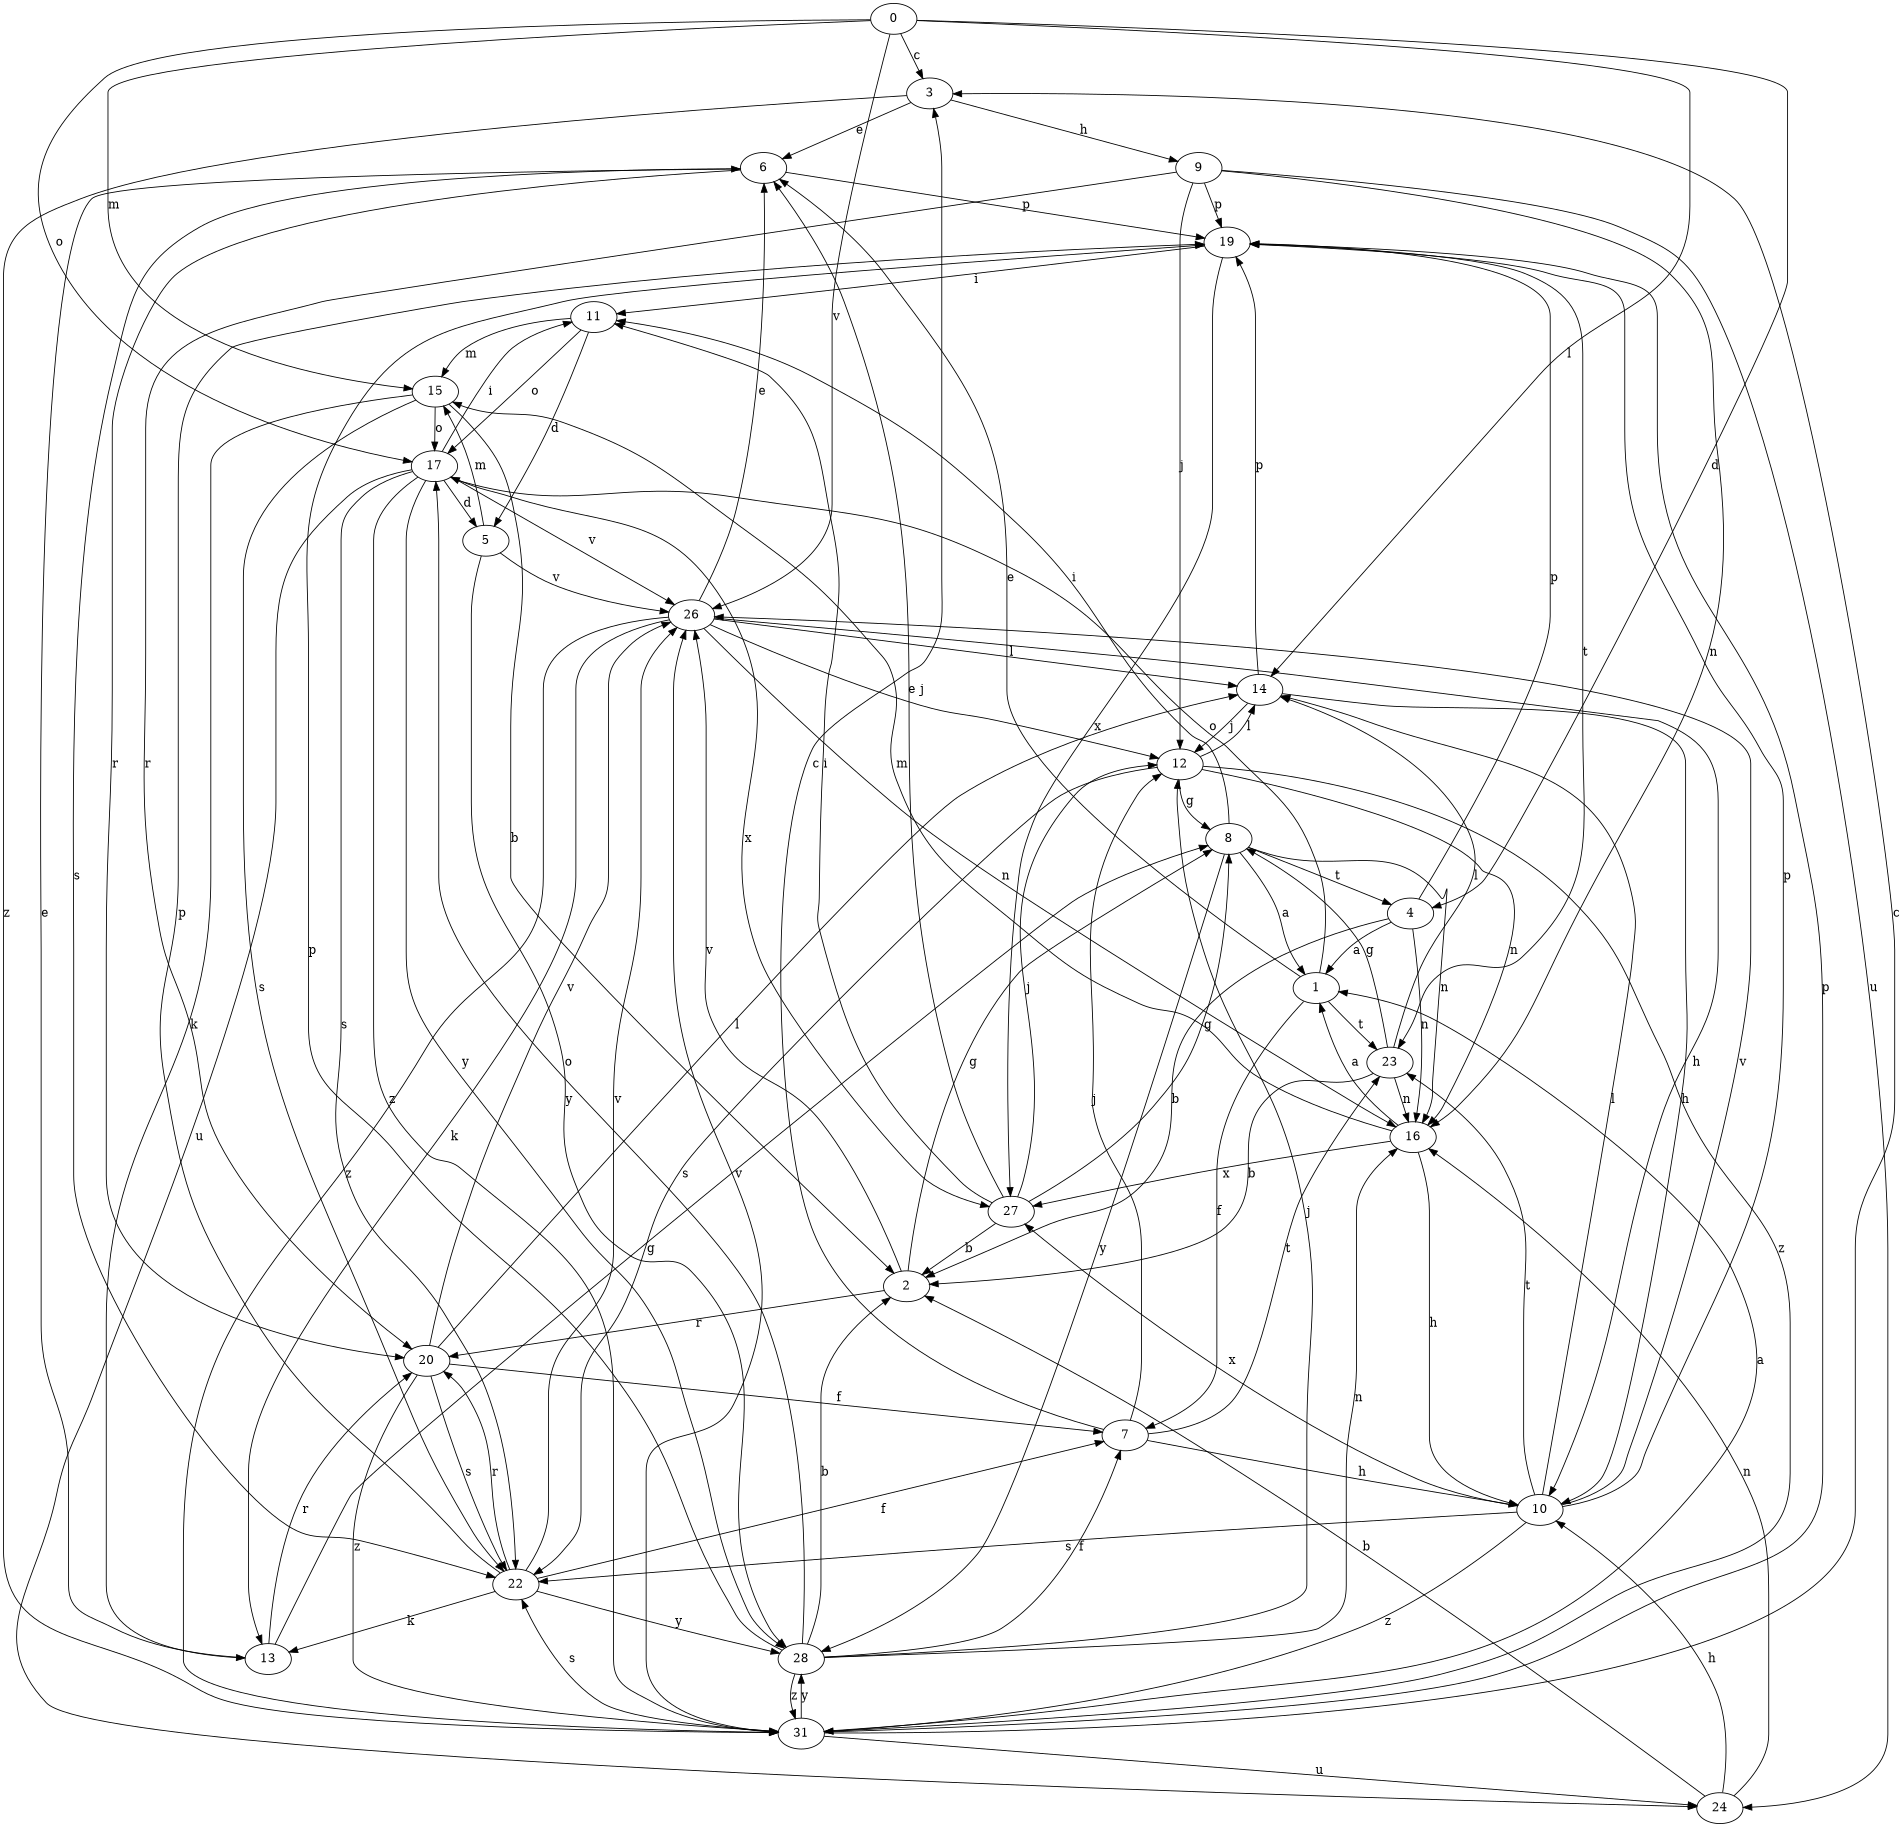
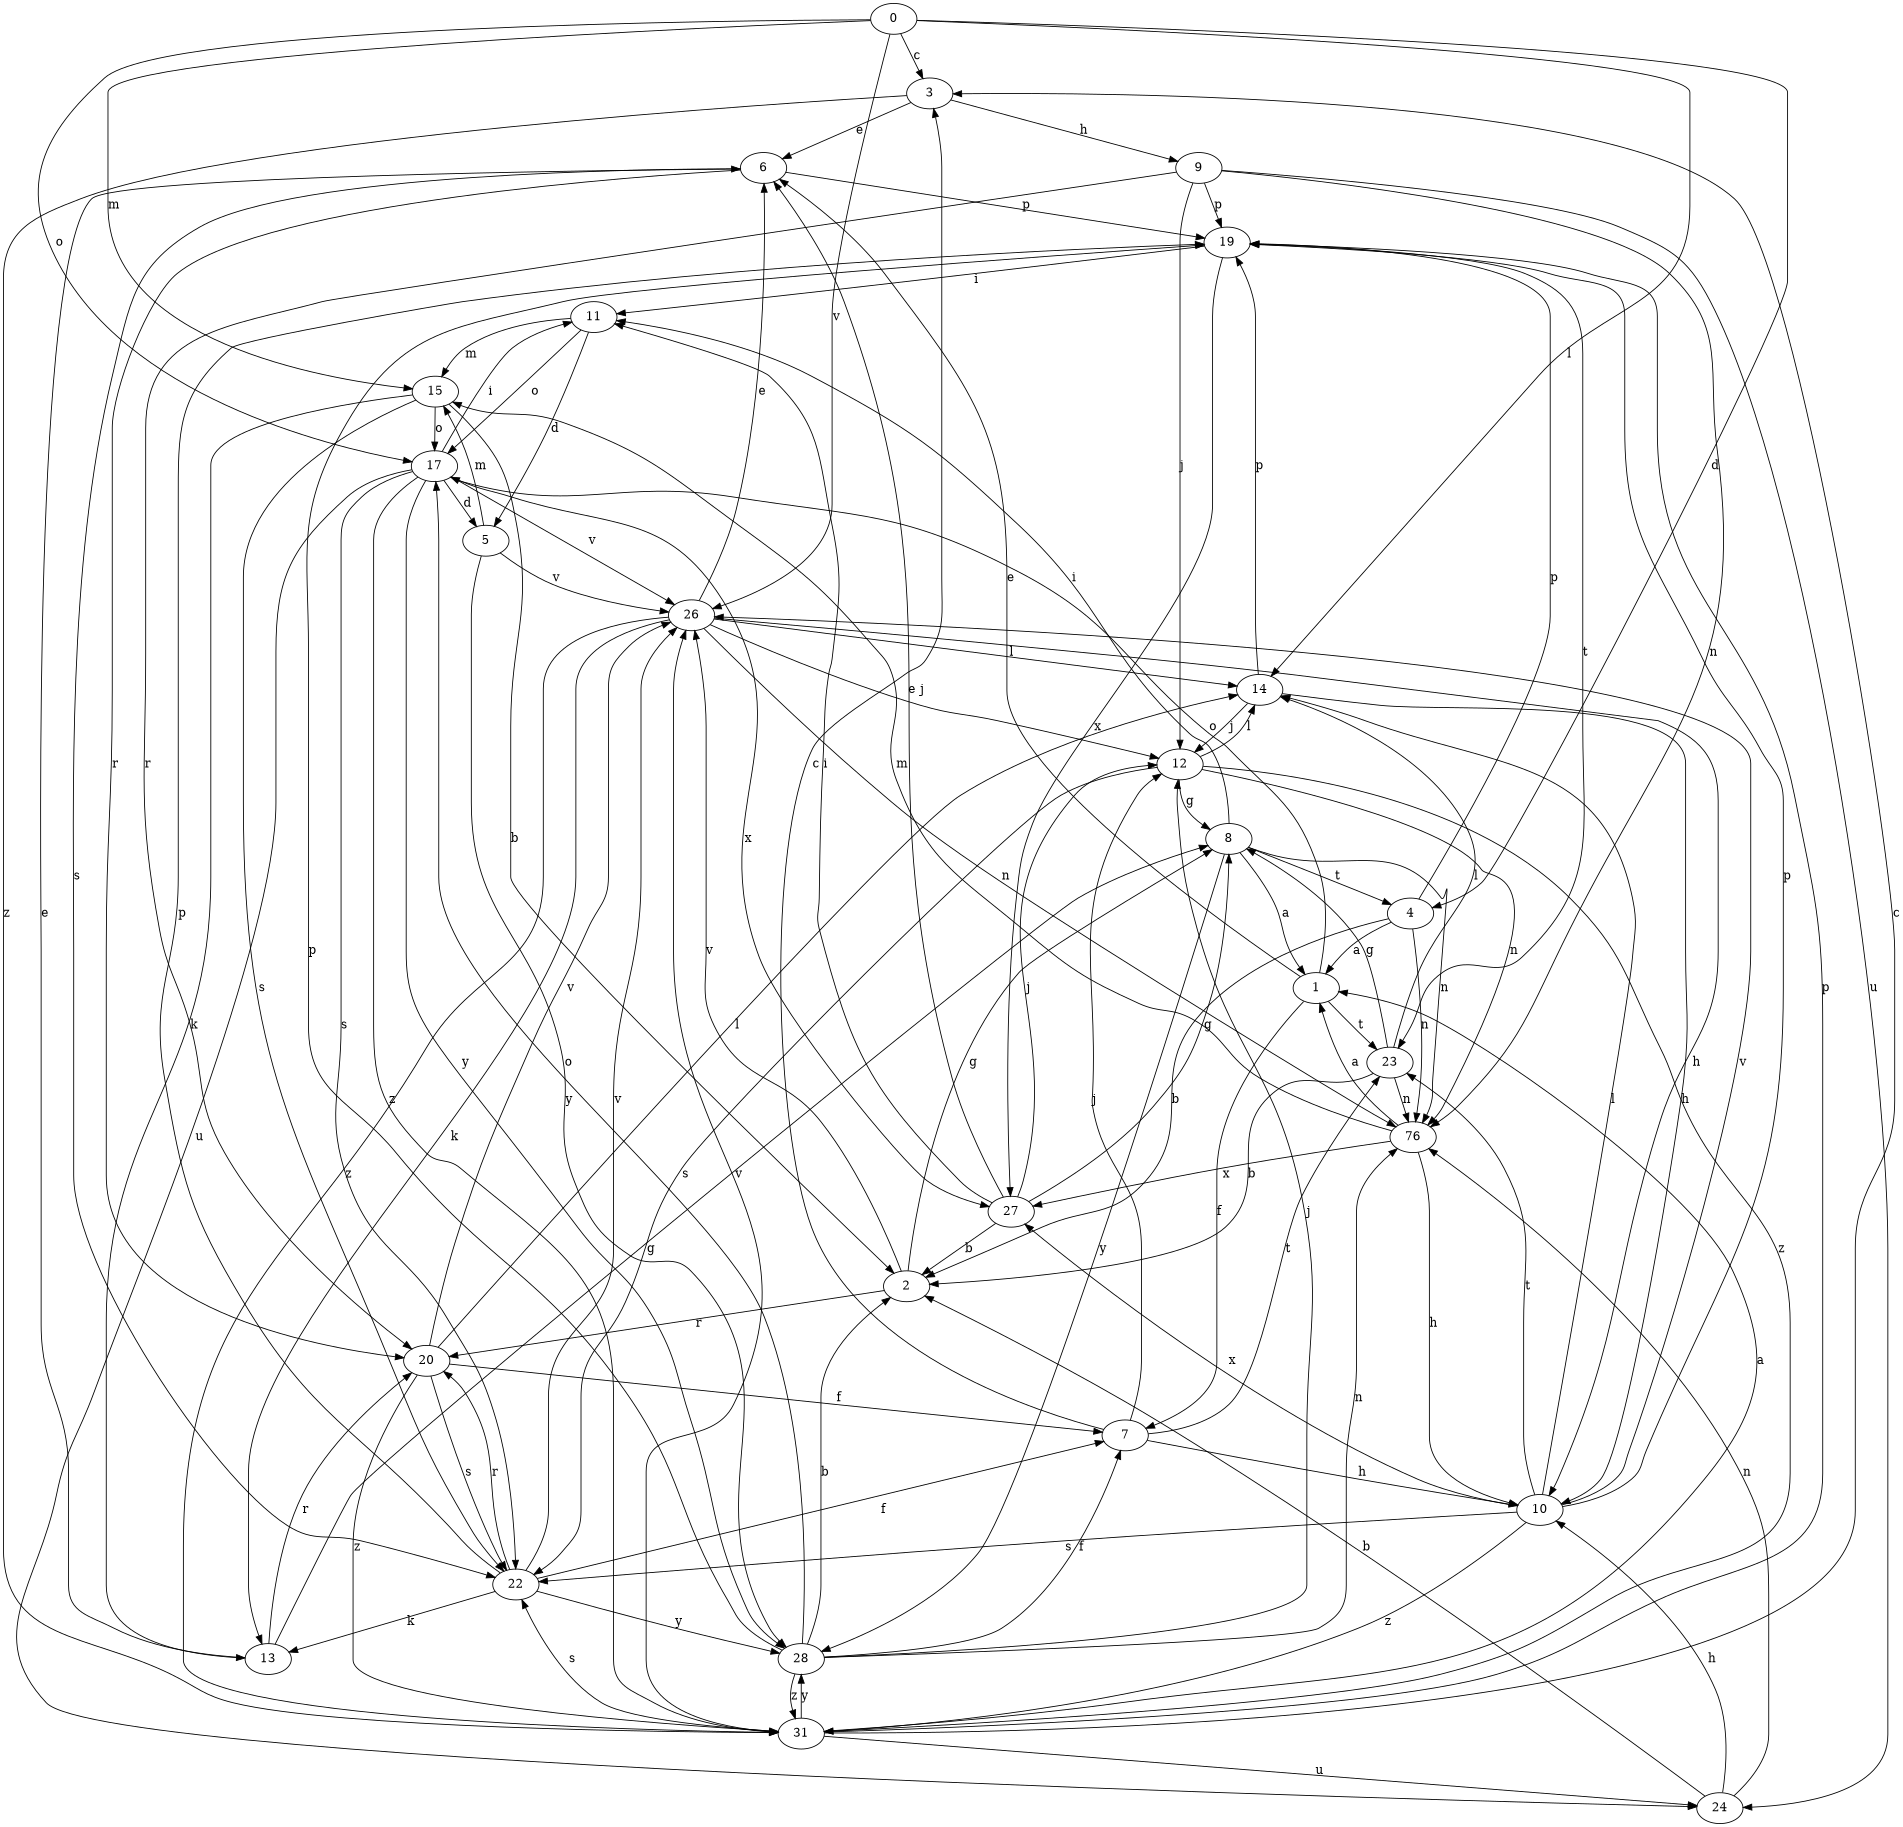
(1413, 1137) -> (1413, 1137)
